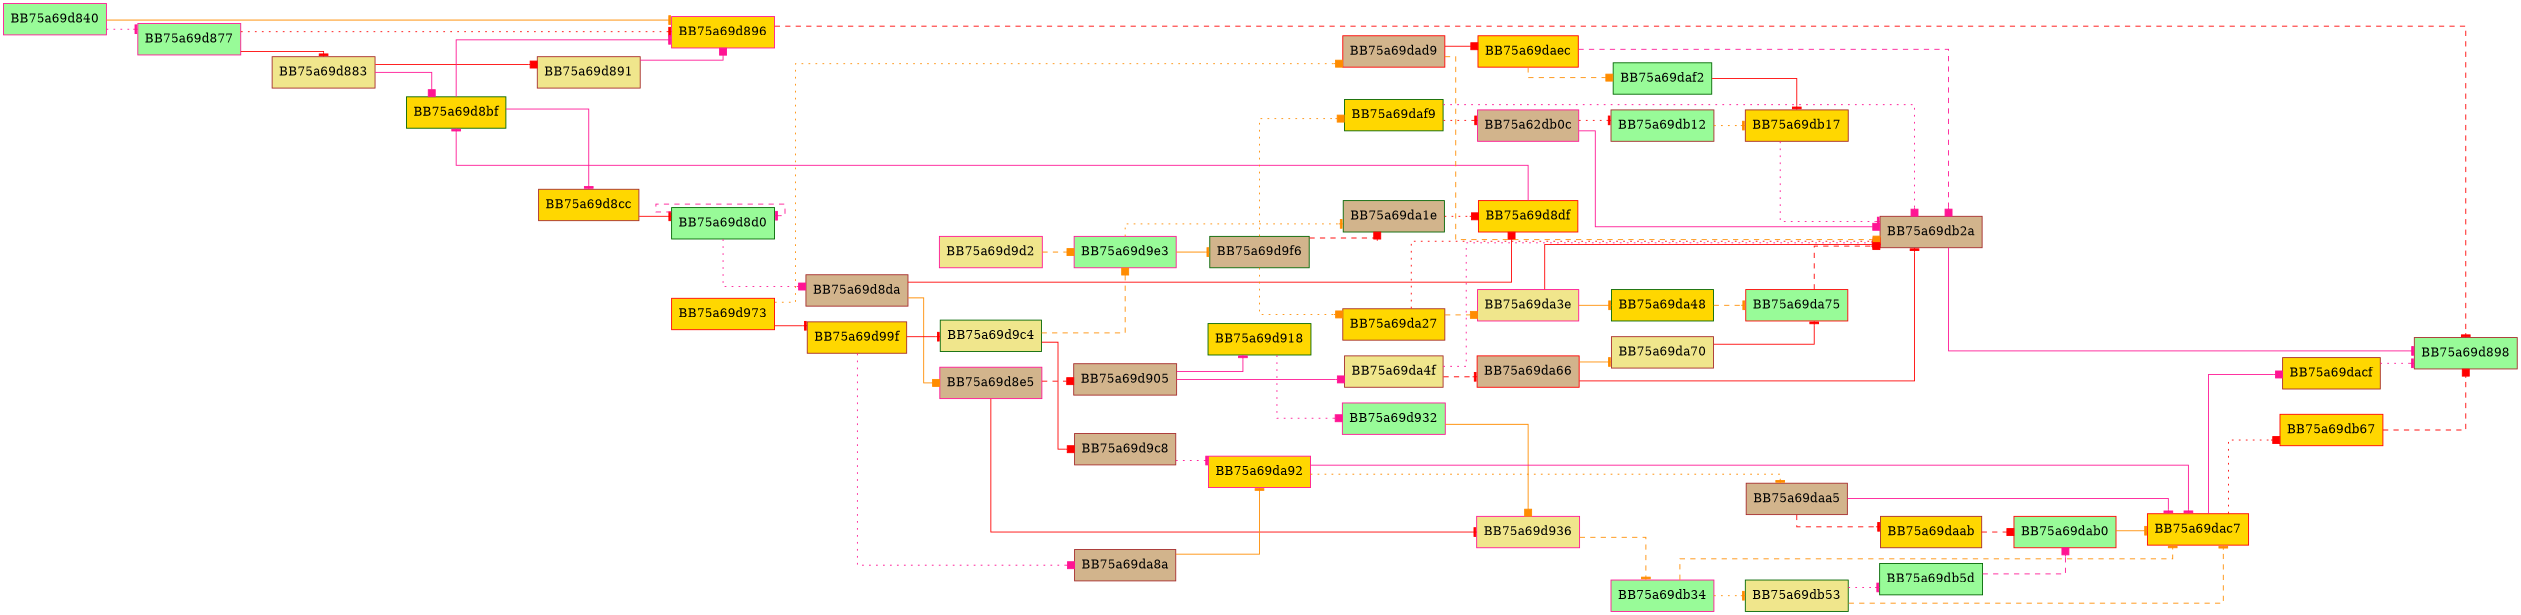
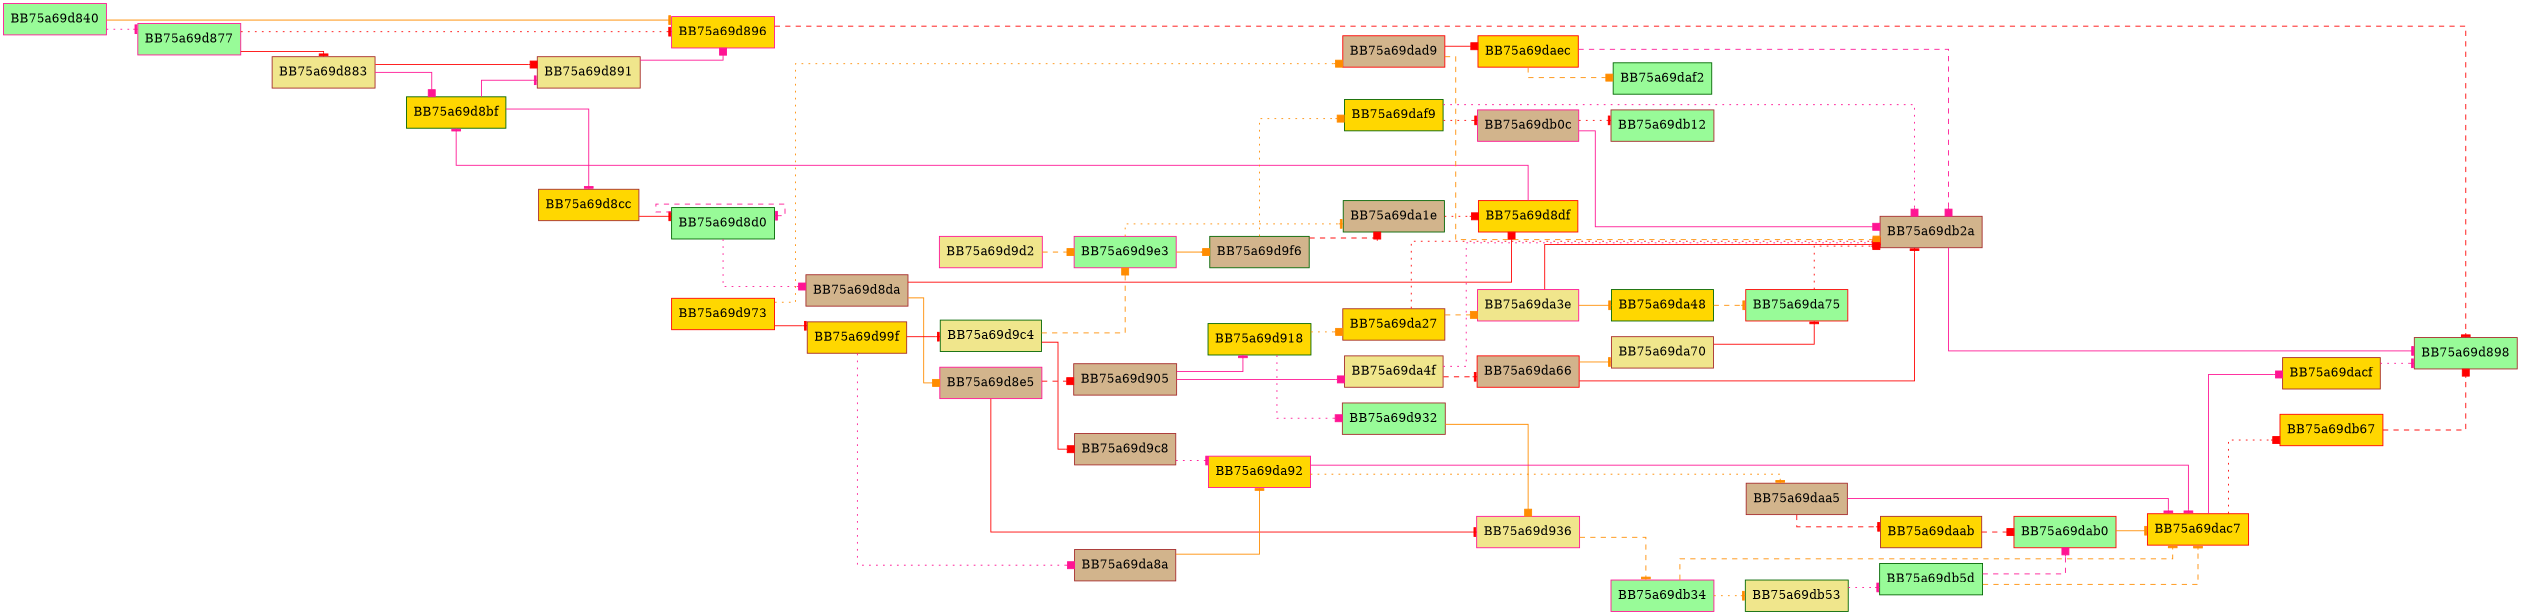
(533, 40) -> (499, 80)
(1528, 126) -> (1528, 126)
(1797, 126) -> none
(1191, 252) -> (1191, 252)
(1814, 252) -> (1814, 252)
(1273, 314) -> (1322, 332)
(1394, 419) -> (1394, 419)
(2063, 603) -> (2108, 584)
